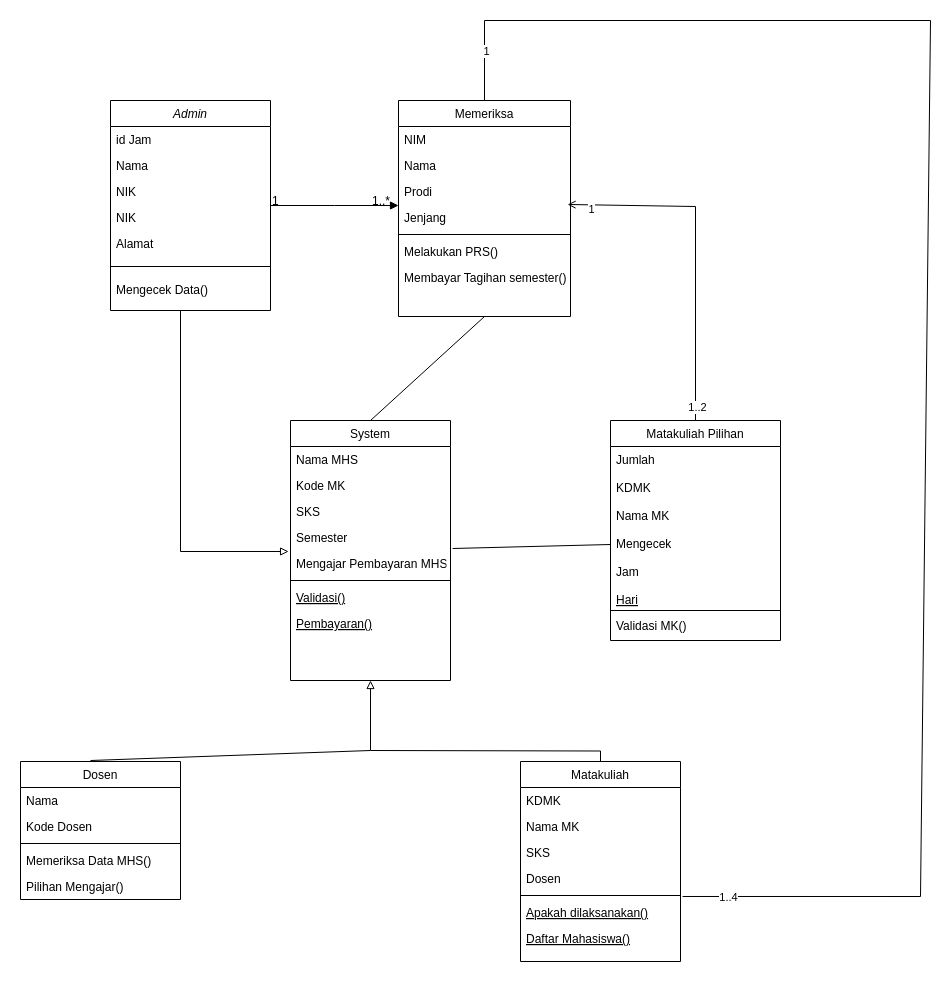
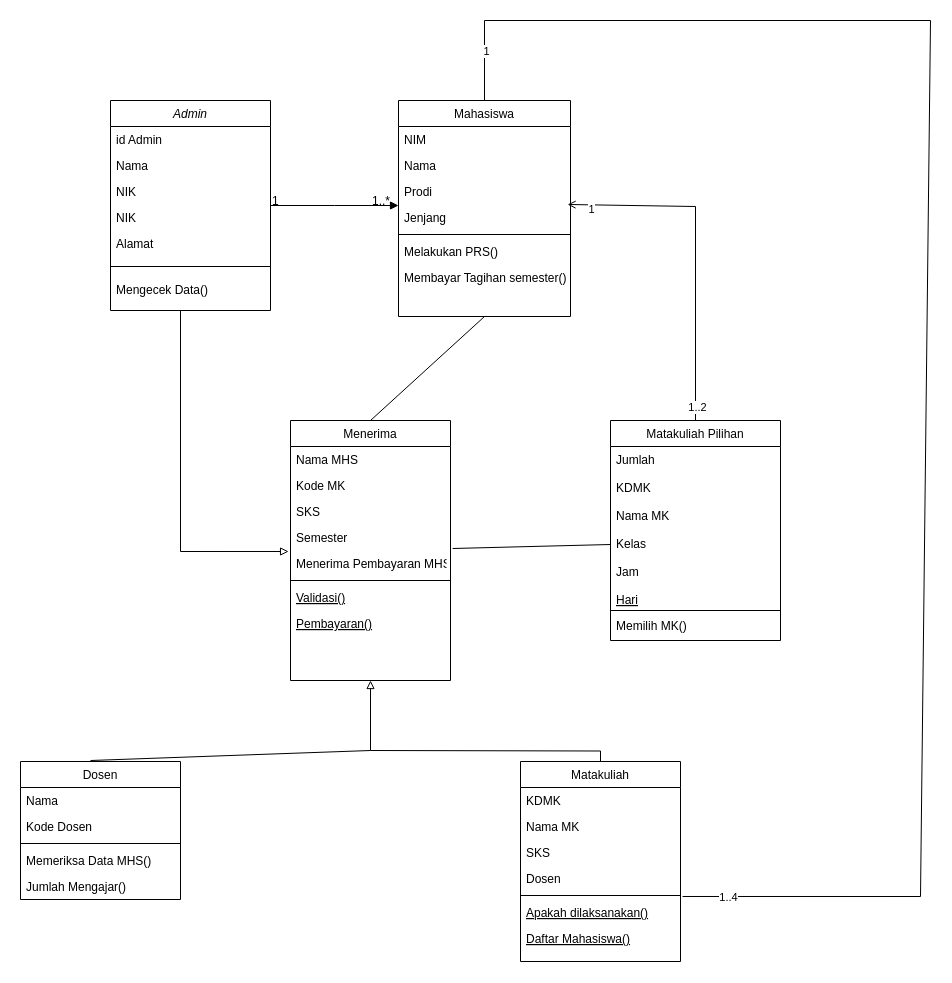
(484, 114) -> (484, 114)
(133, 140) -> (138, 140)
(370, 434) -> (370, 434)
(643, 544) -> (631, 544)
(370, 564) -> (369, 564)
(653, 626) -> (650, 626)
(80, 887) -> (80, 887)
